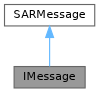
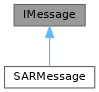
(50, 52) -> (50, 52)
